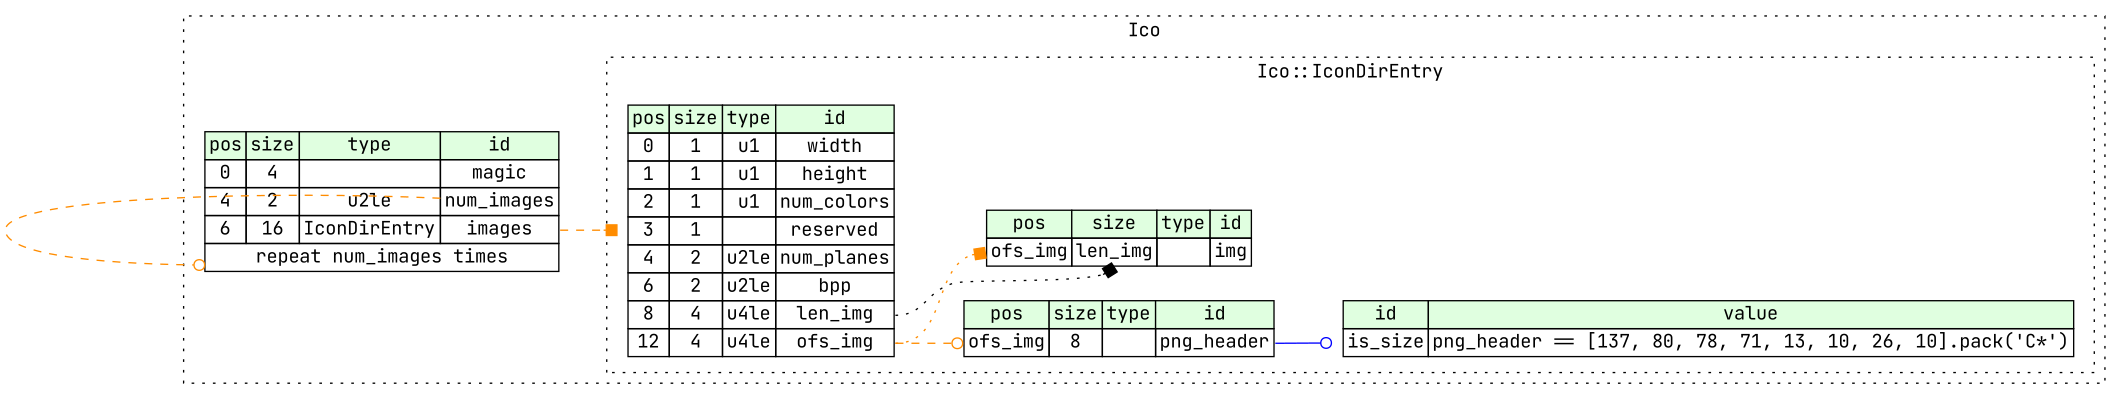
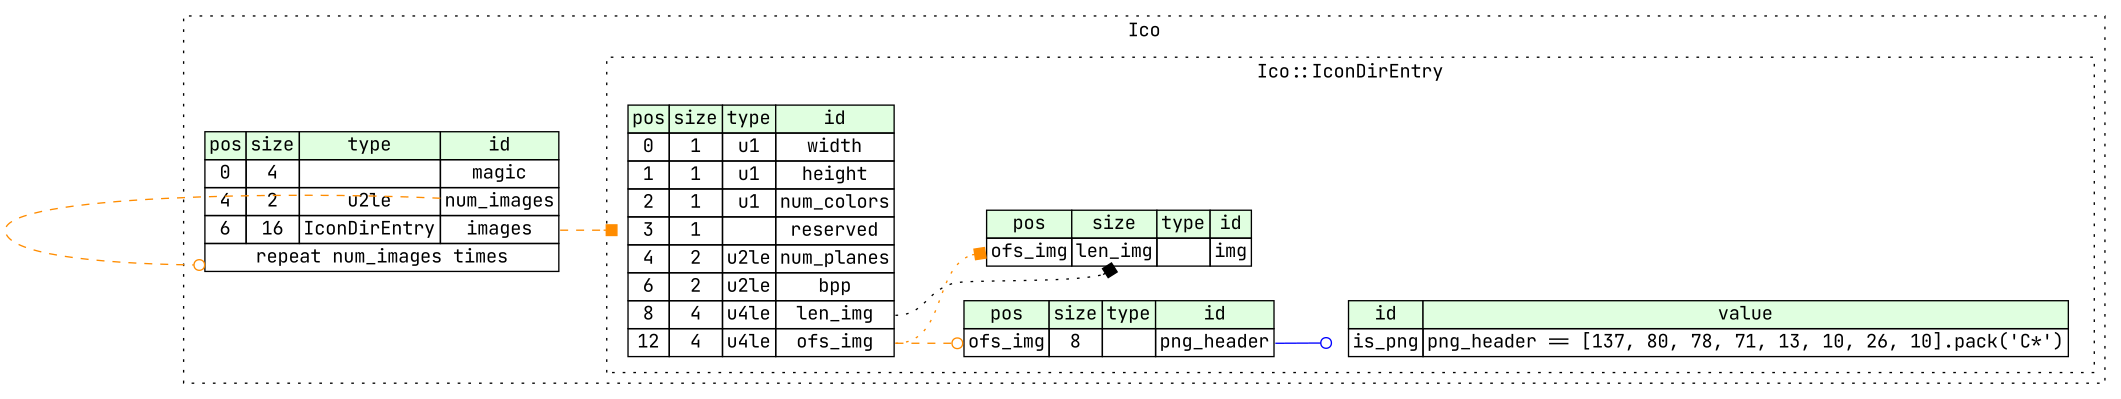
(1386, 342) -> (1386, 342)
